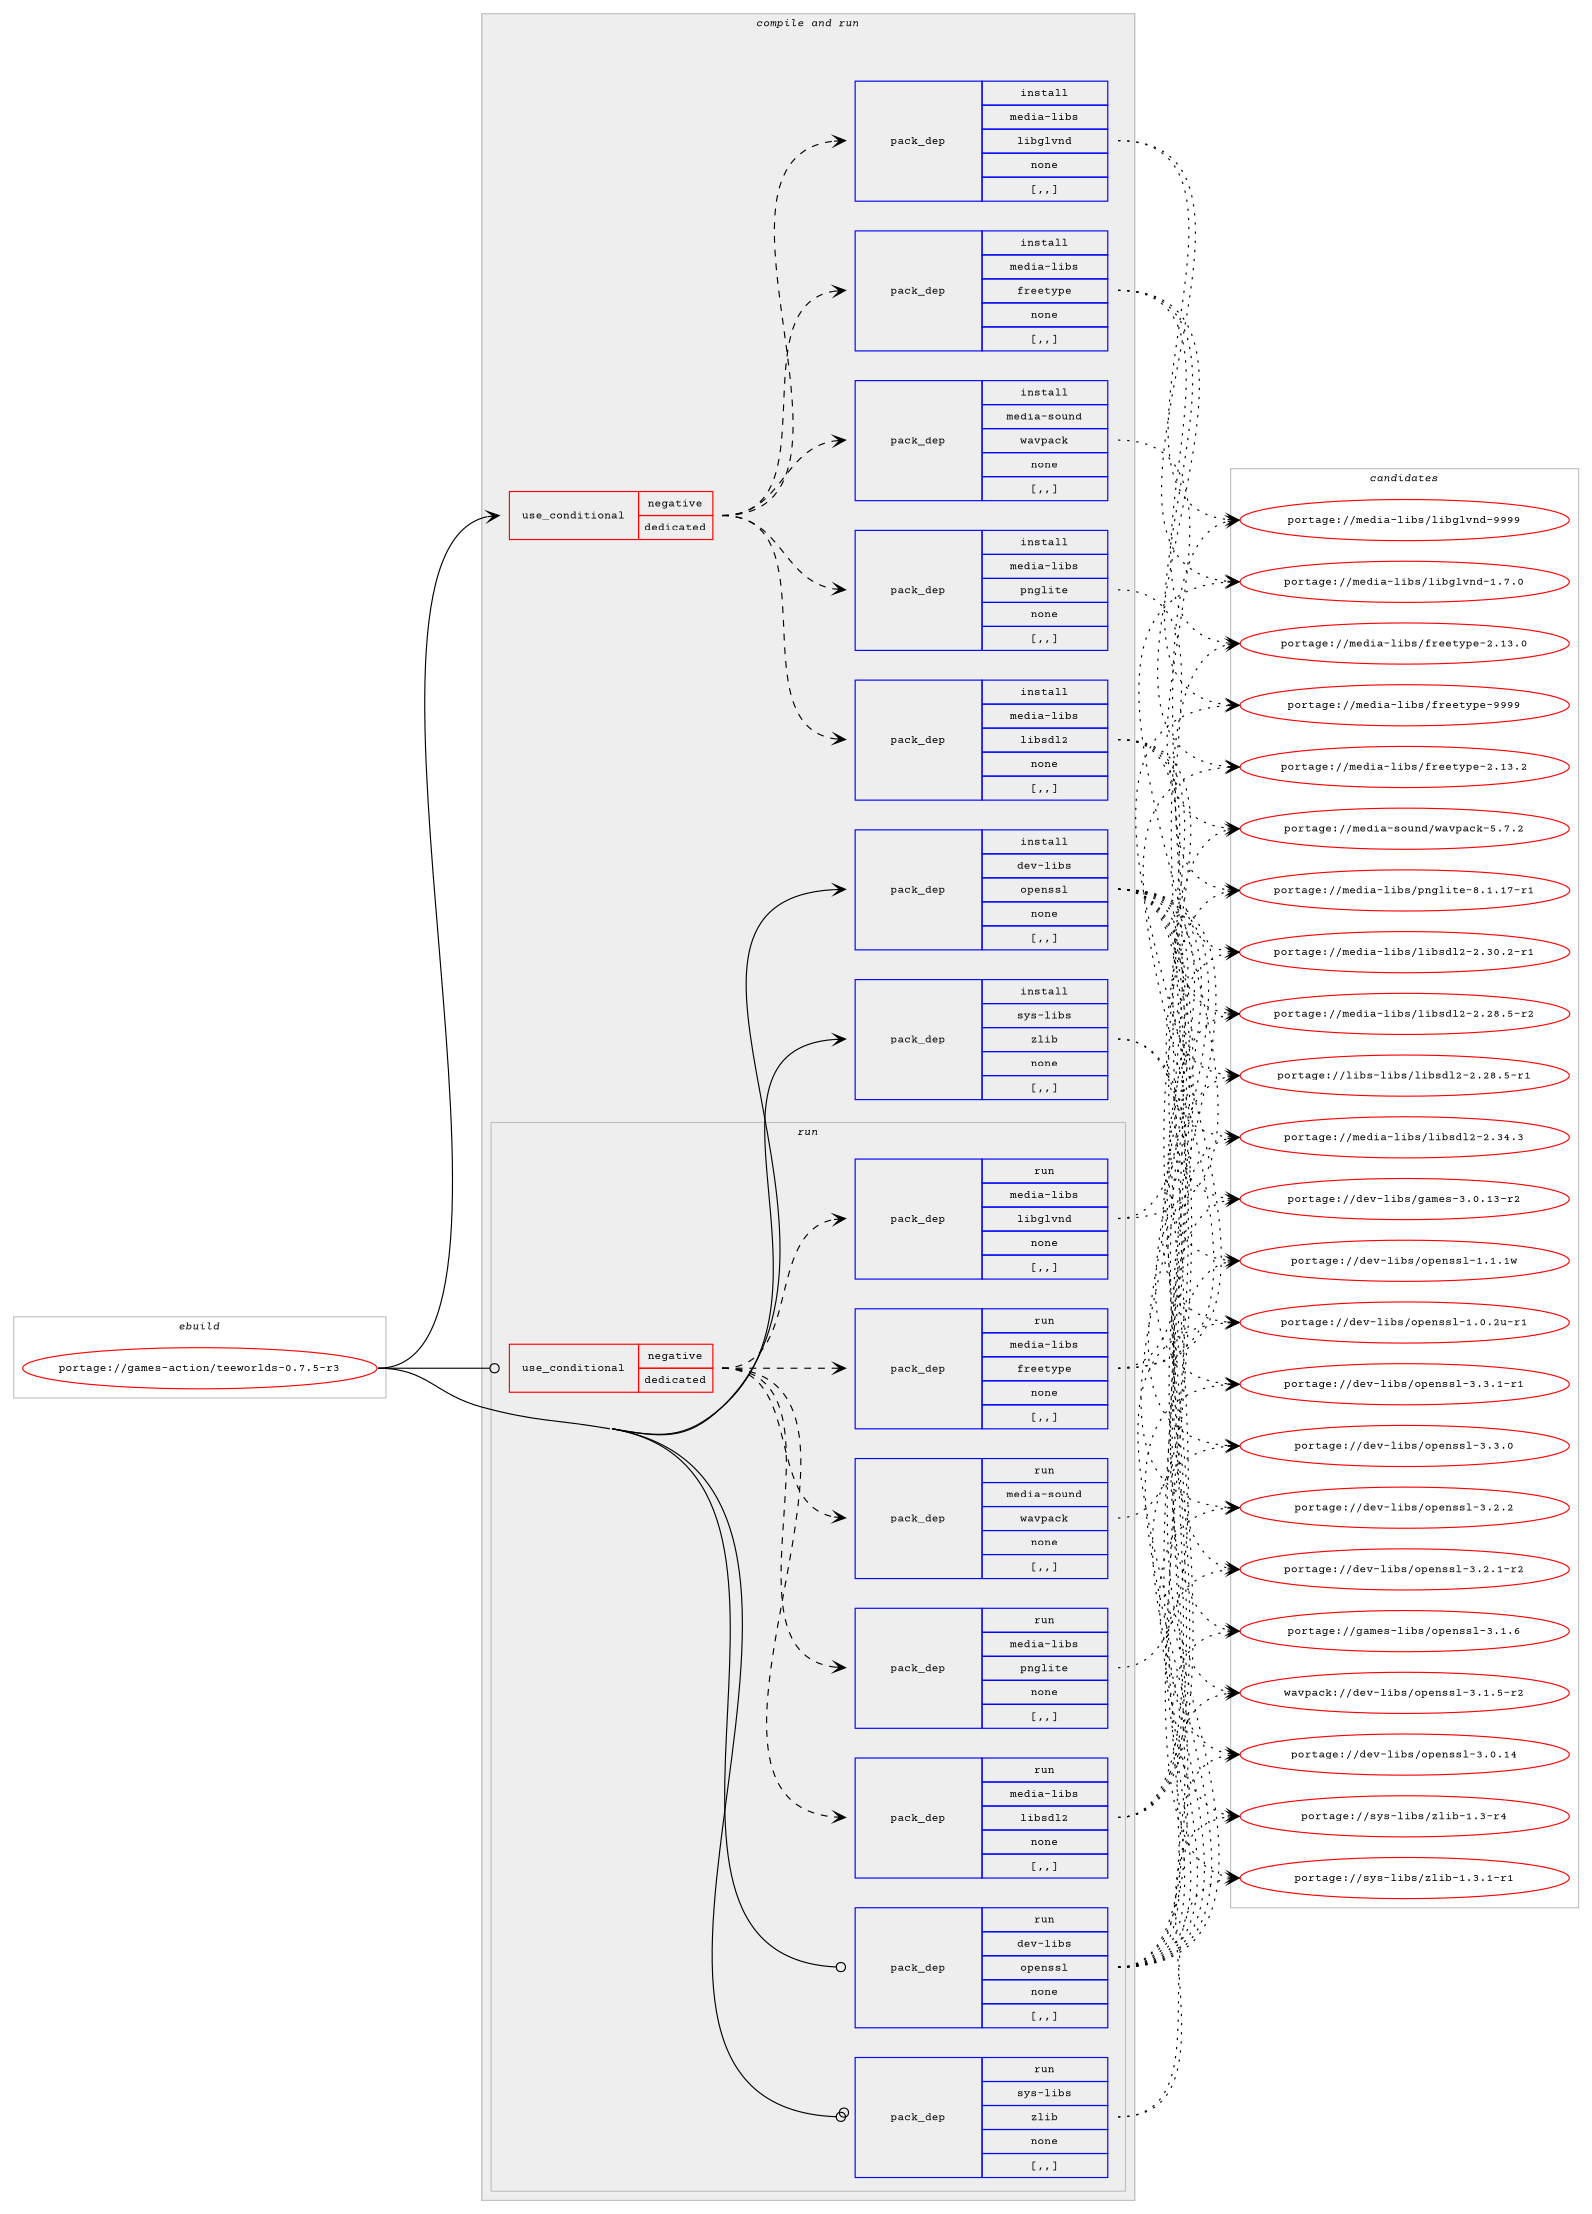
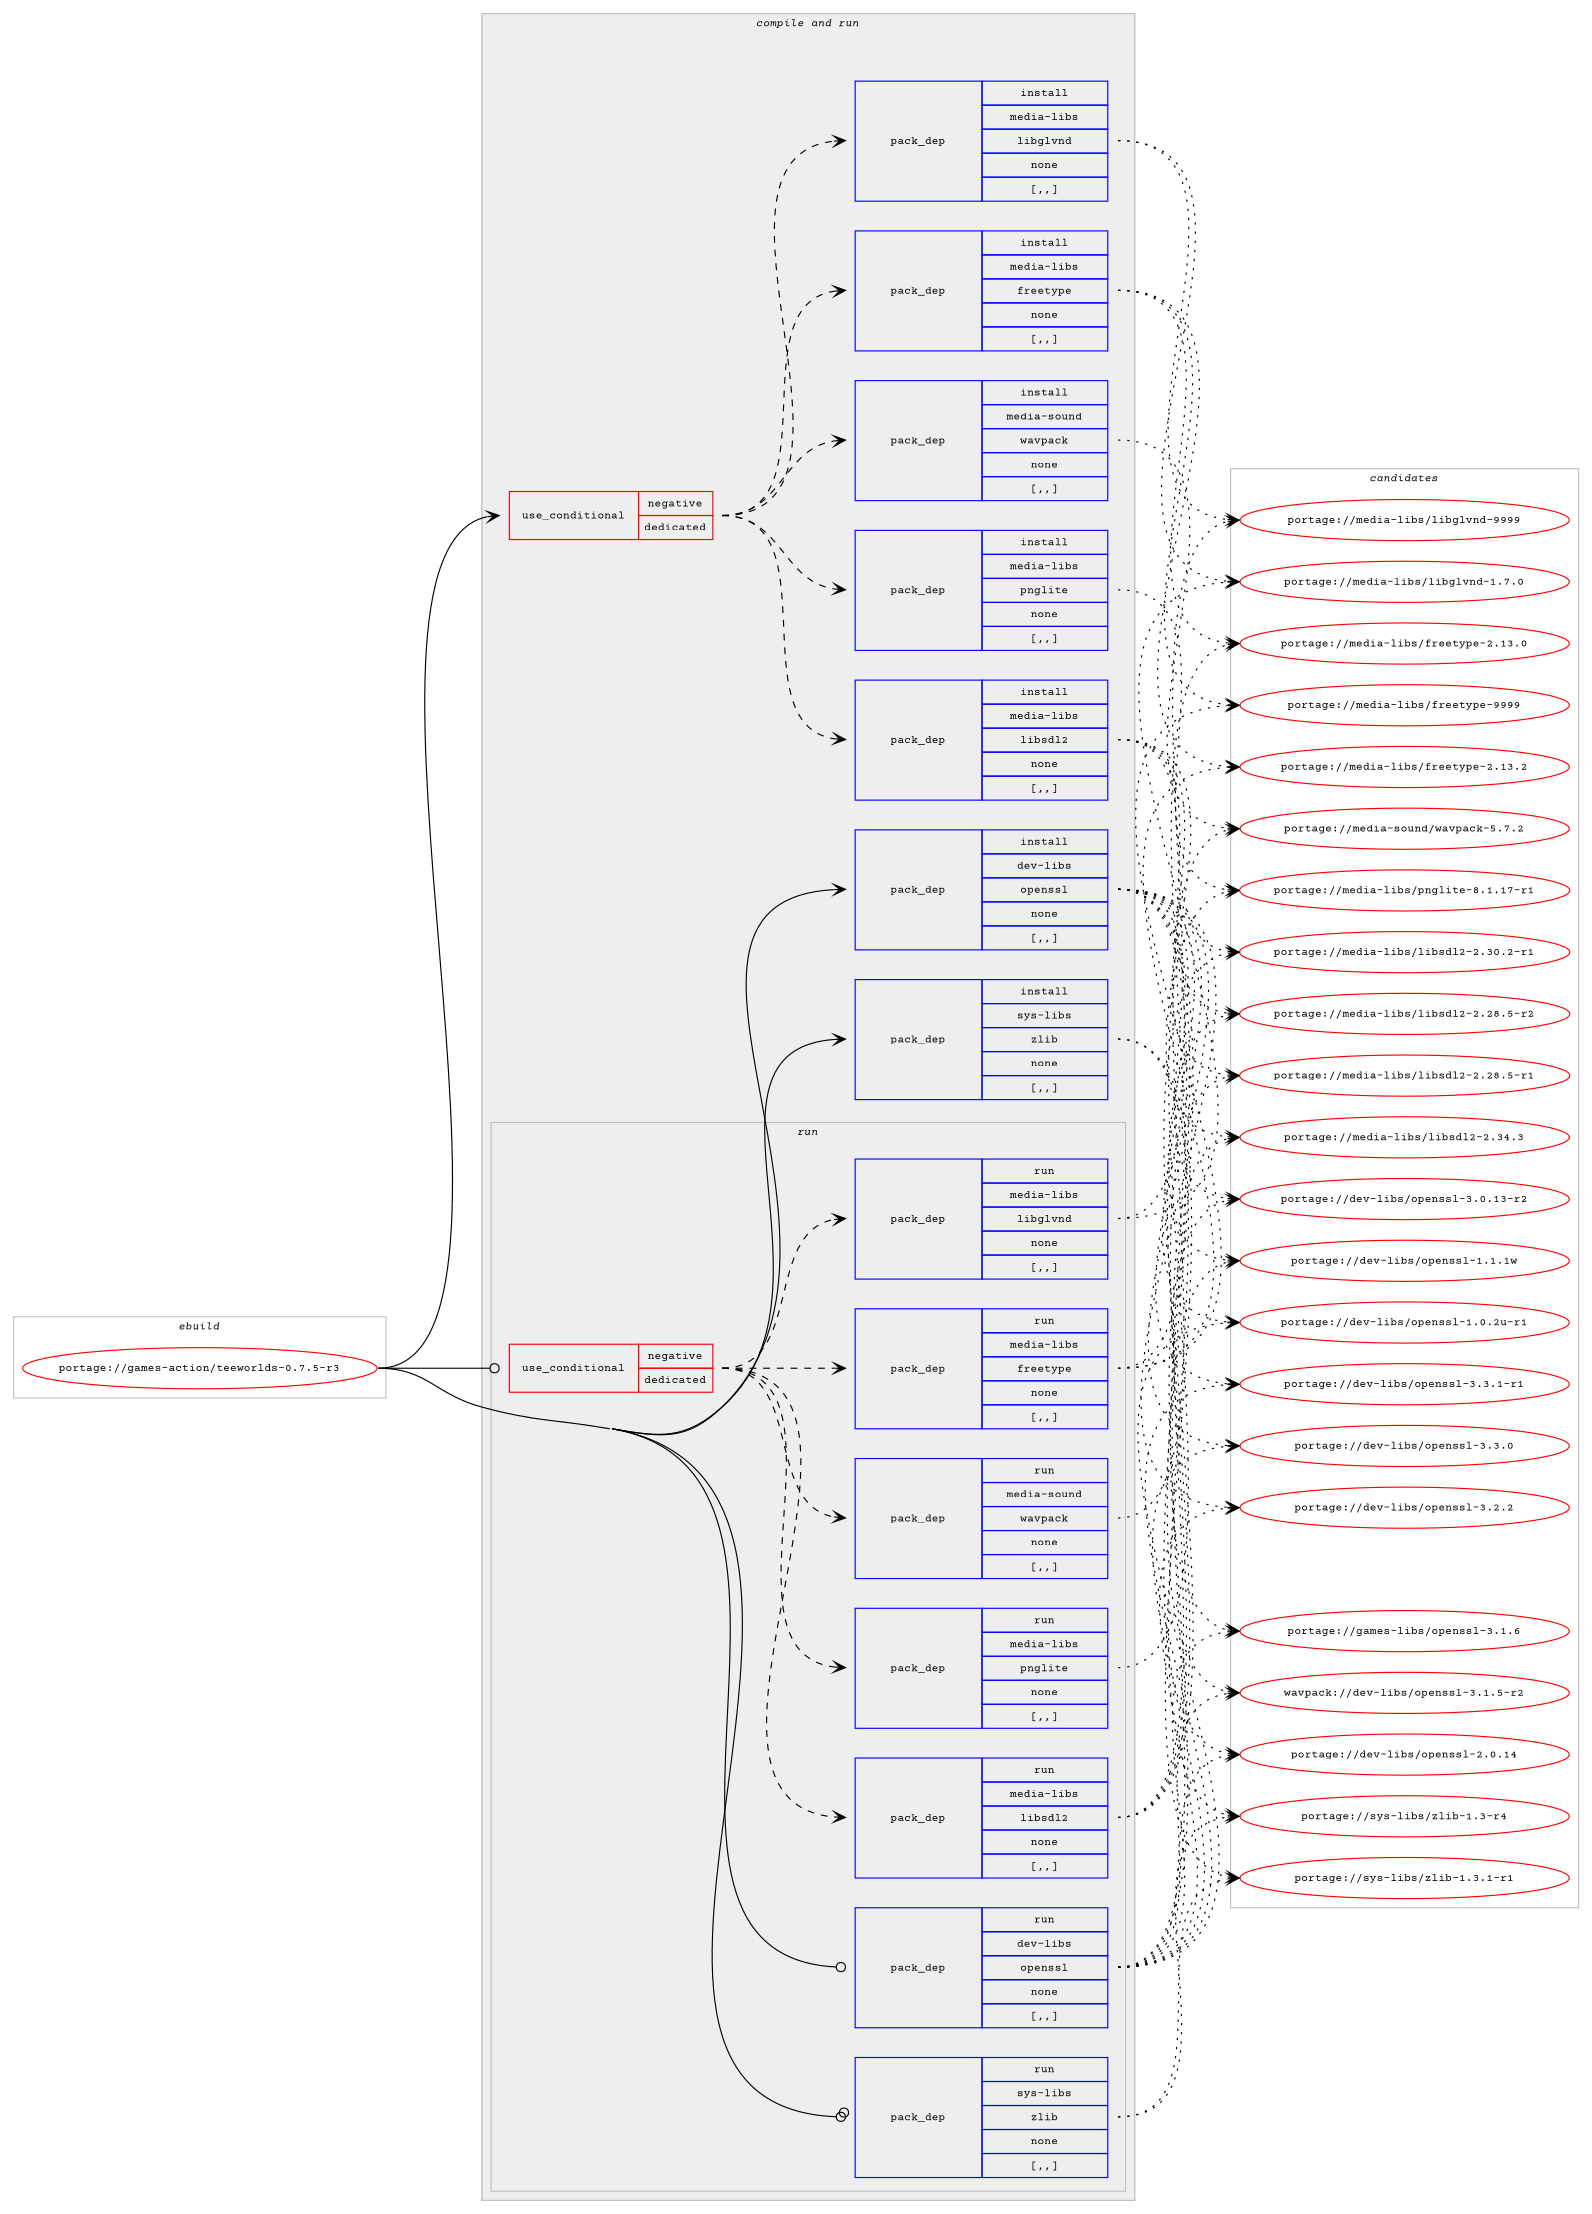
(1405, 1076) -> (1405, 1076)
(1405, 1199) -> (1405, 1199)
(1405, 1569) -> none
(1405, 1755) -> (1405, 1755)
